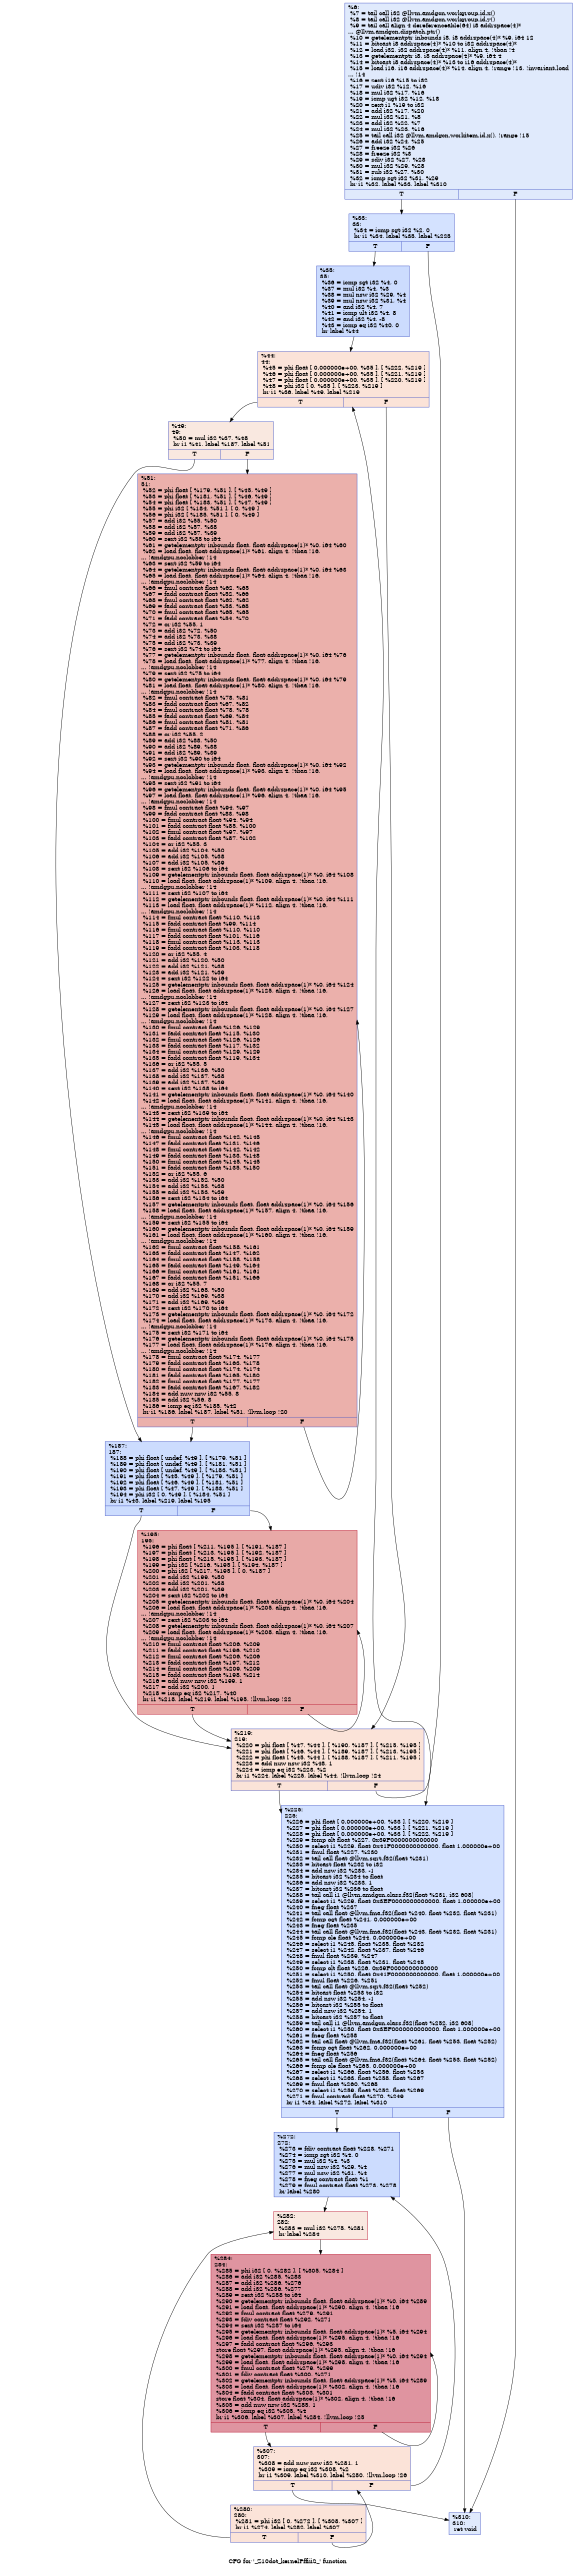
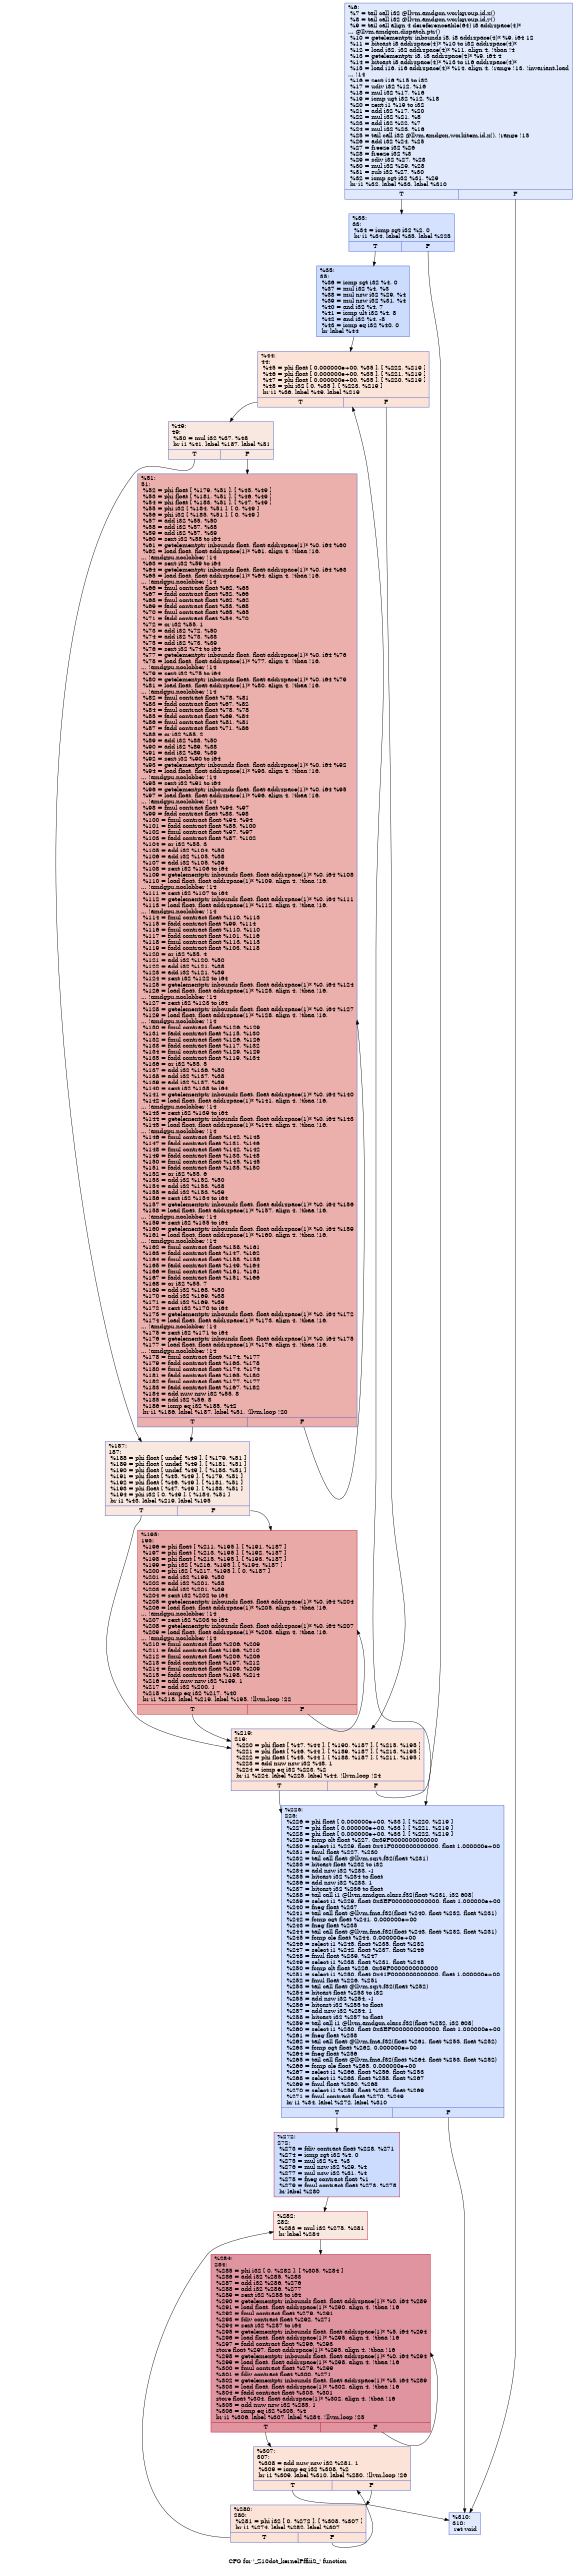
(177, 1479) -> (177, 1479)
(337, 2165) -> (337, 2165)
(455, 2340) -> (371, 2496)
